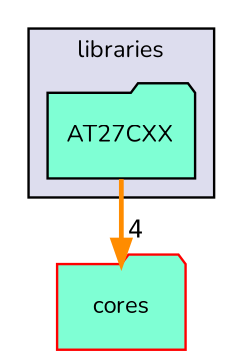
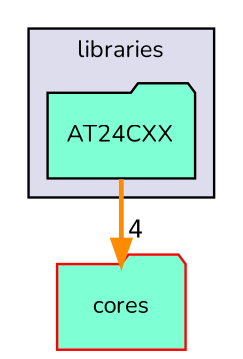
(121, 136) -> (121, 136)
